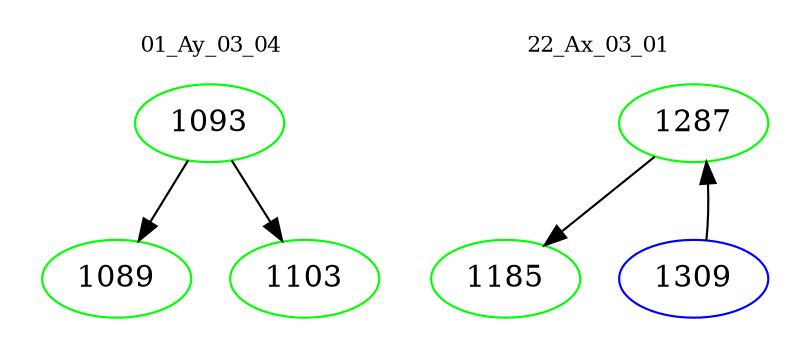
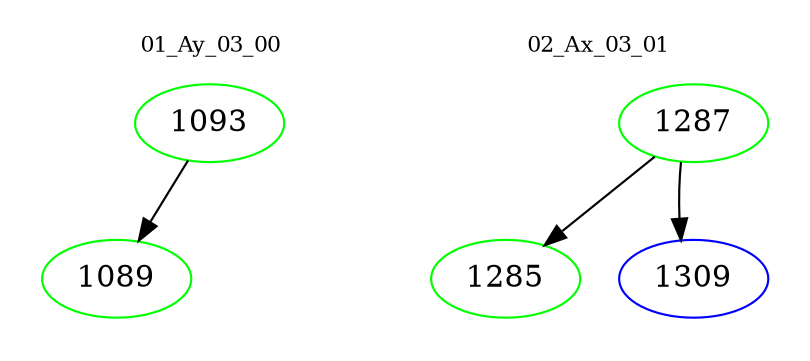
(211, 46) -> (211, 46)
(599, 46) -> (599, 46)
(708, 212) -> (679, 190)
(305, 279) -> none
(506, 279) -> (506, 279)
